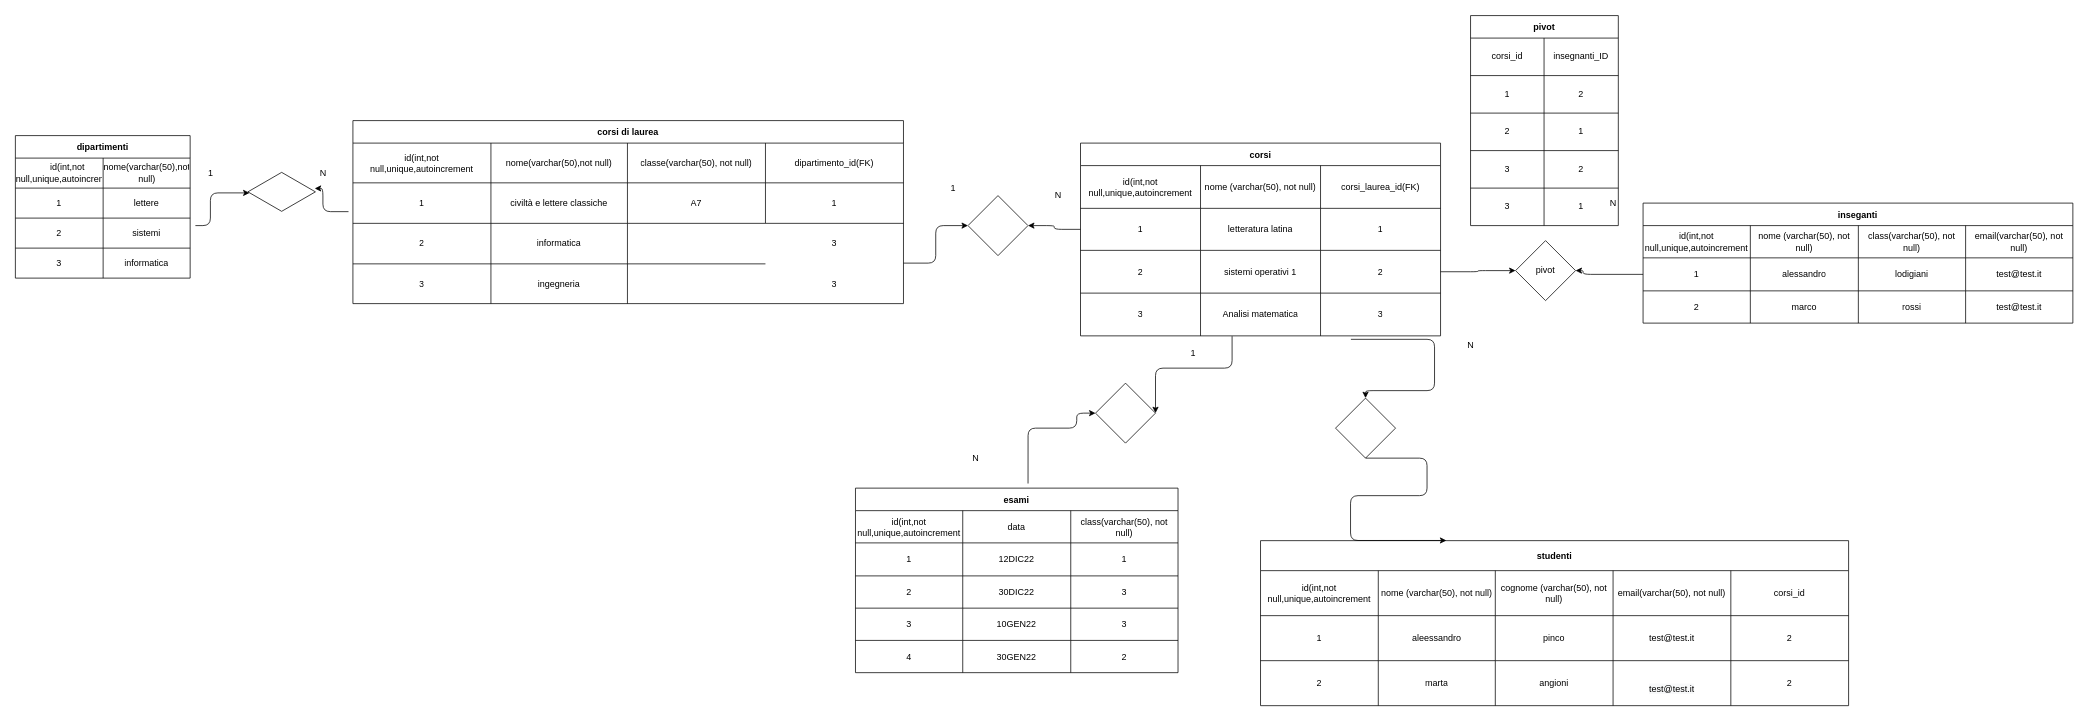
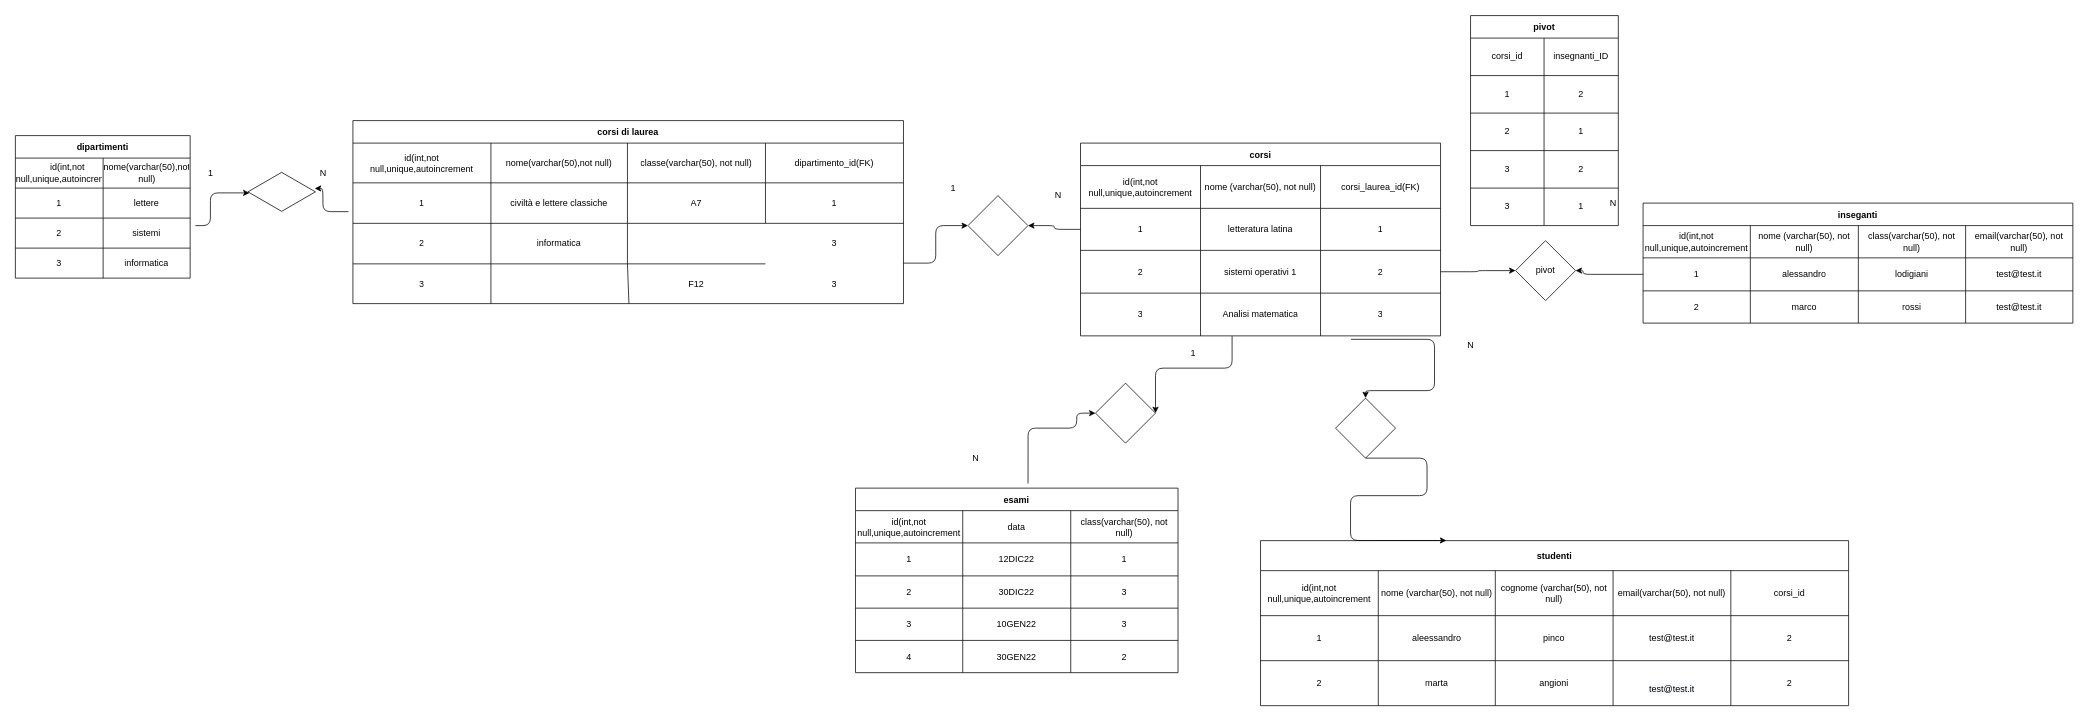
(559, 284) -> none
none -> (696, 284)
